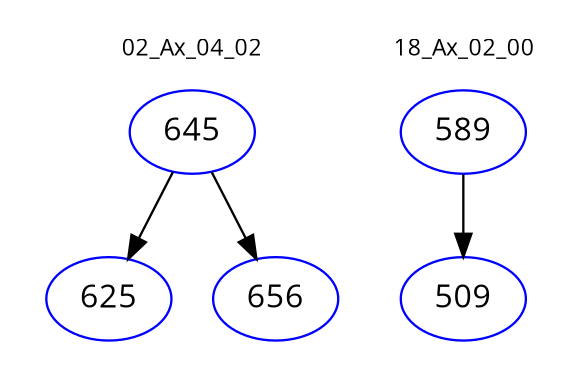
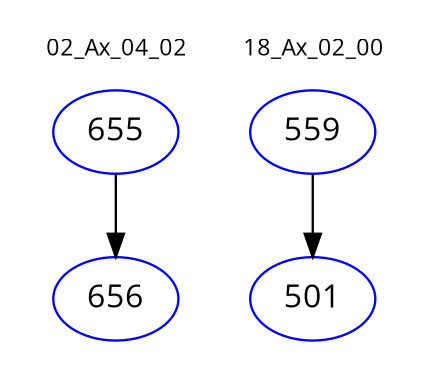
(192, 132) -> (116, 132)
(463, 132) -> (313, 132)
(109, 299) -> none
(463, 299) -> (313, 299)
